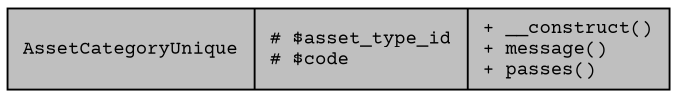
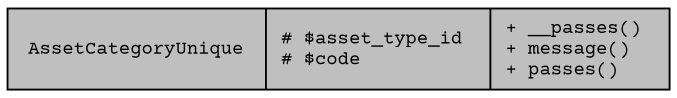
(569, 27) -> (574, 27)
